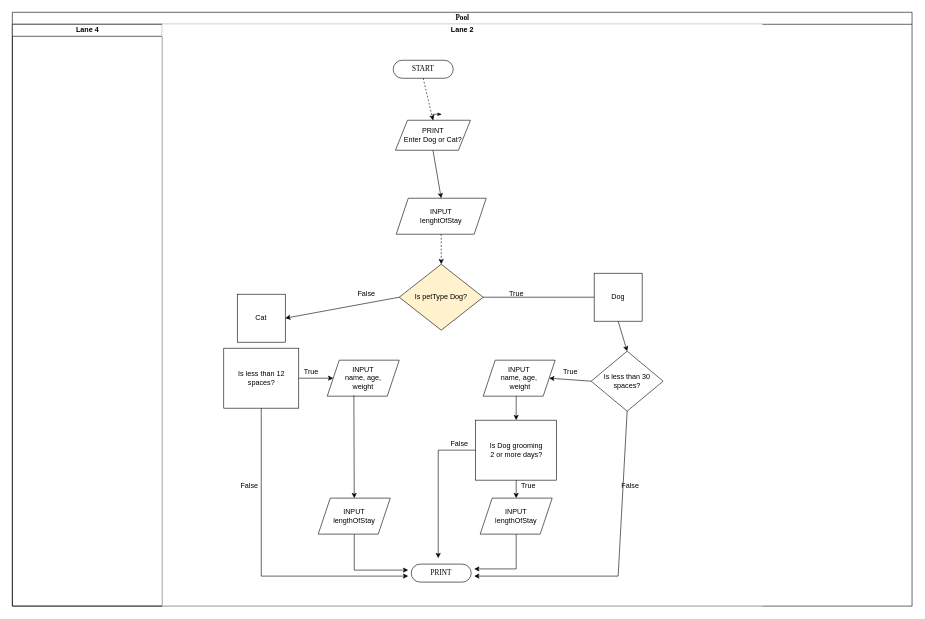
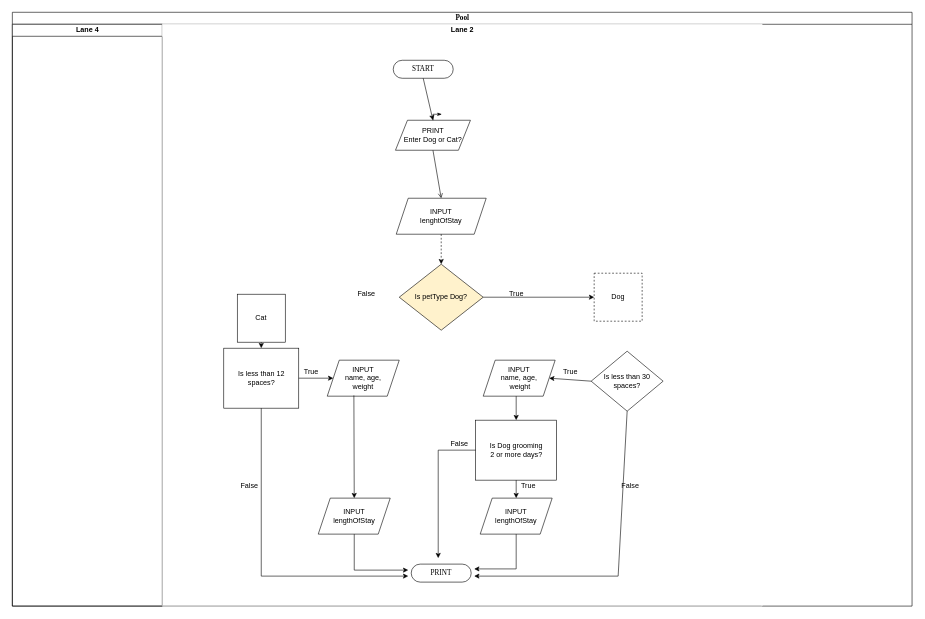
(427, 95) -> (427, 95)
(440, 193) -> (441, 194)
(590, 297) -> (588, 297)
(618, 297) -> (618, 297)
(344, 307) -> none
(622, 334) -> none
none -> (261, 343)
